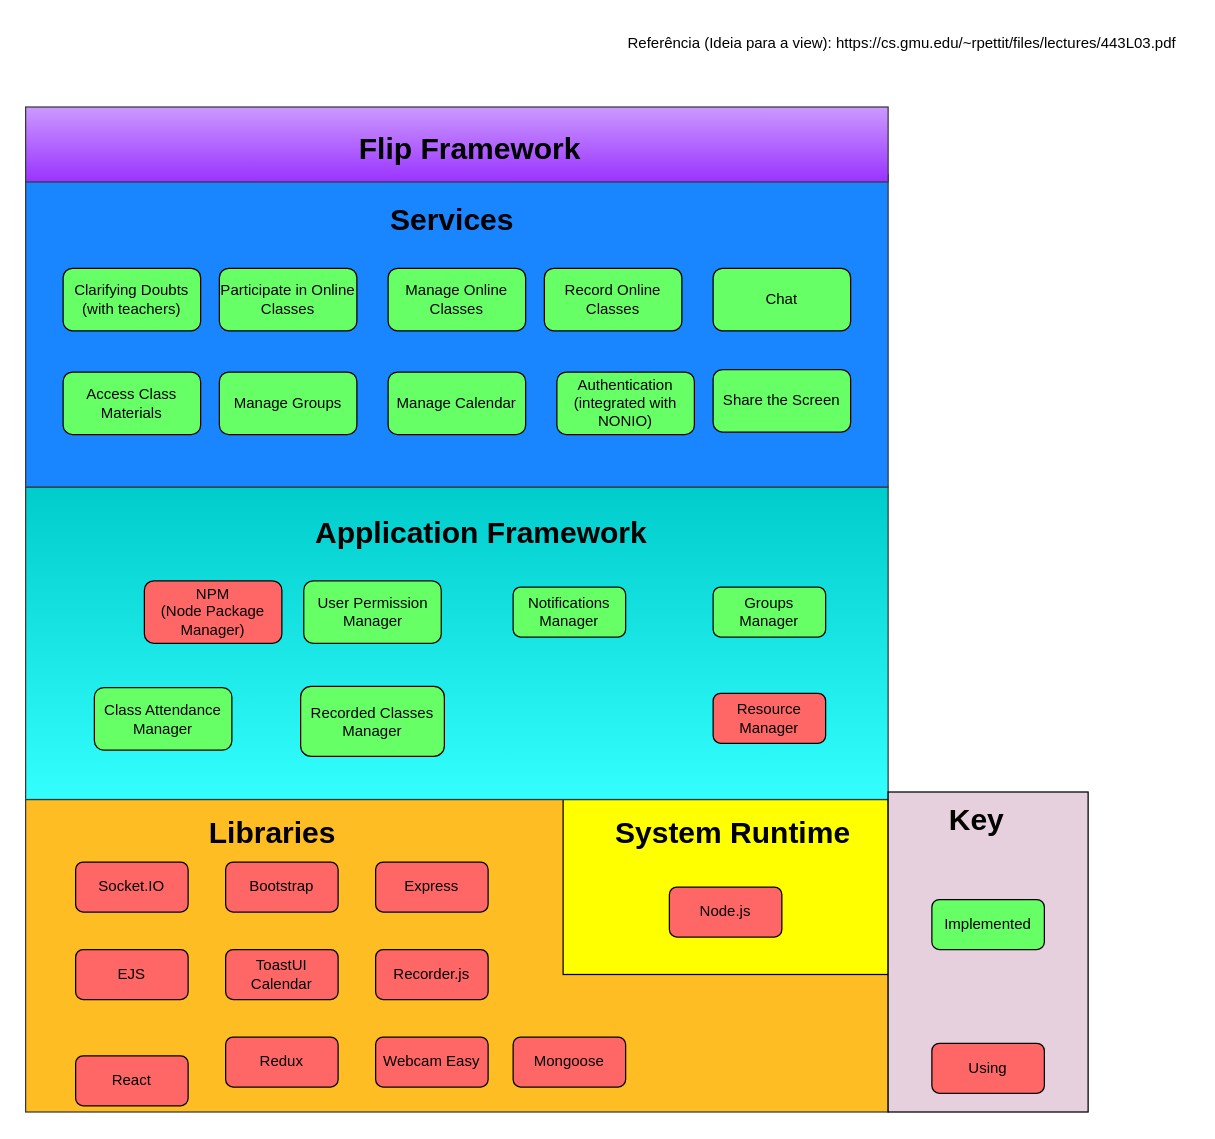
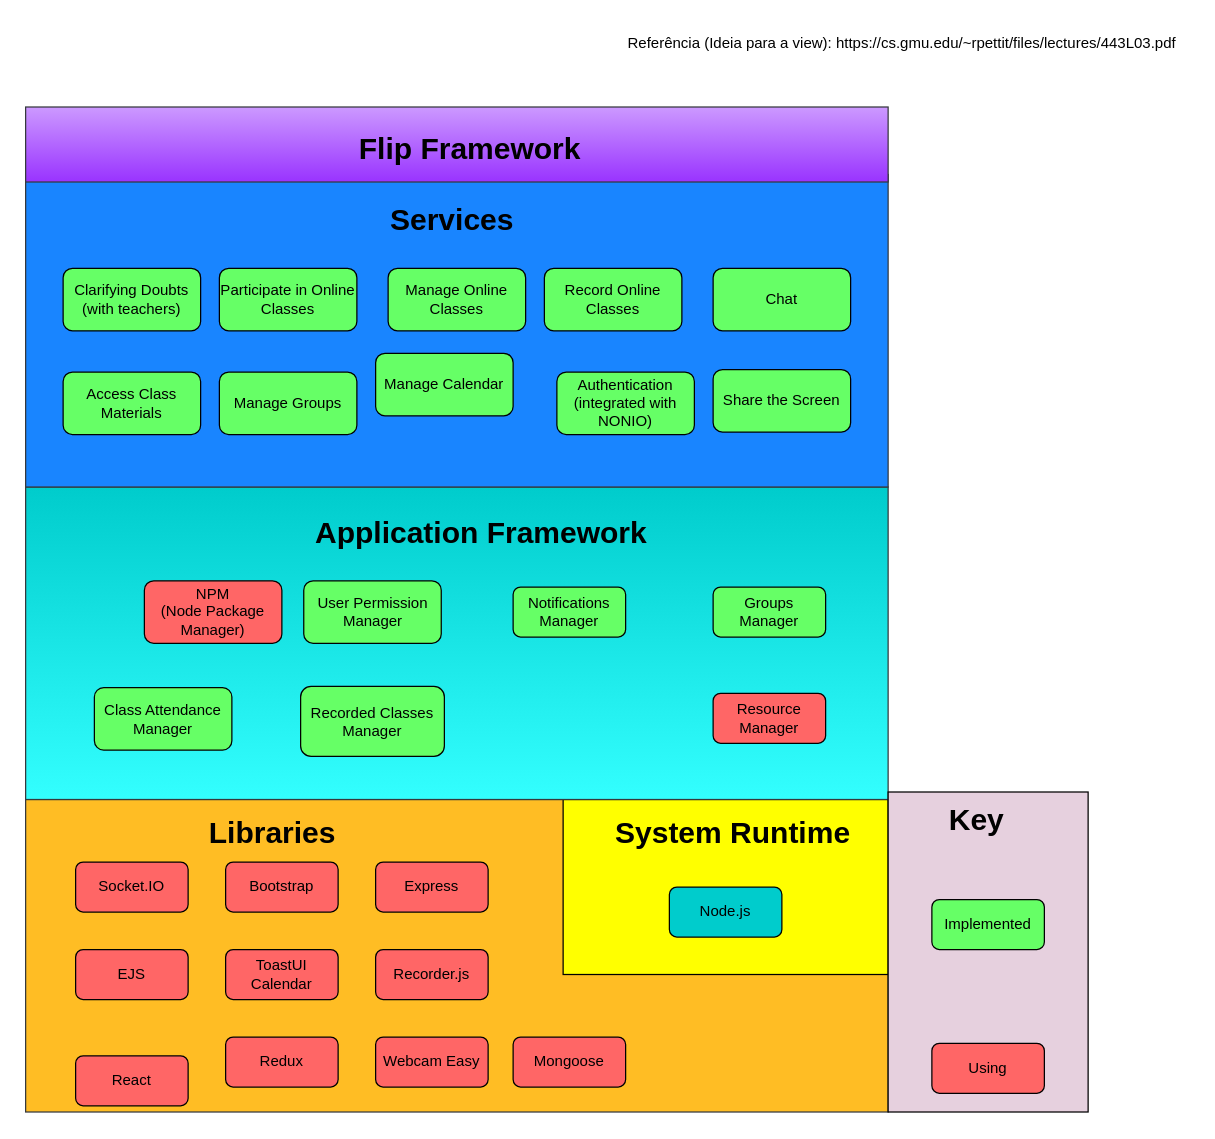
(457, 403) -> (444, 384)
(726, 912) -> (726, 912)
